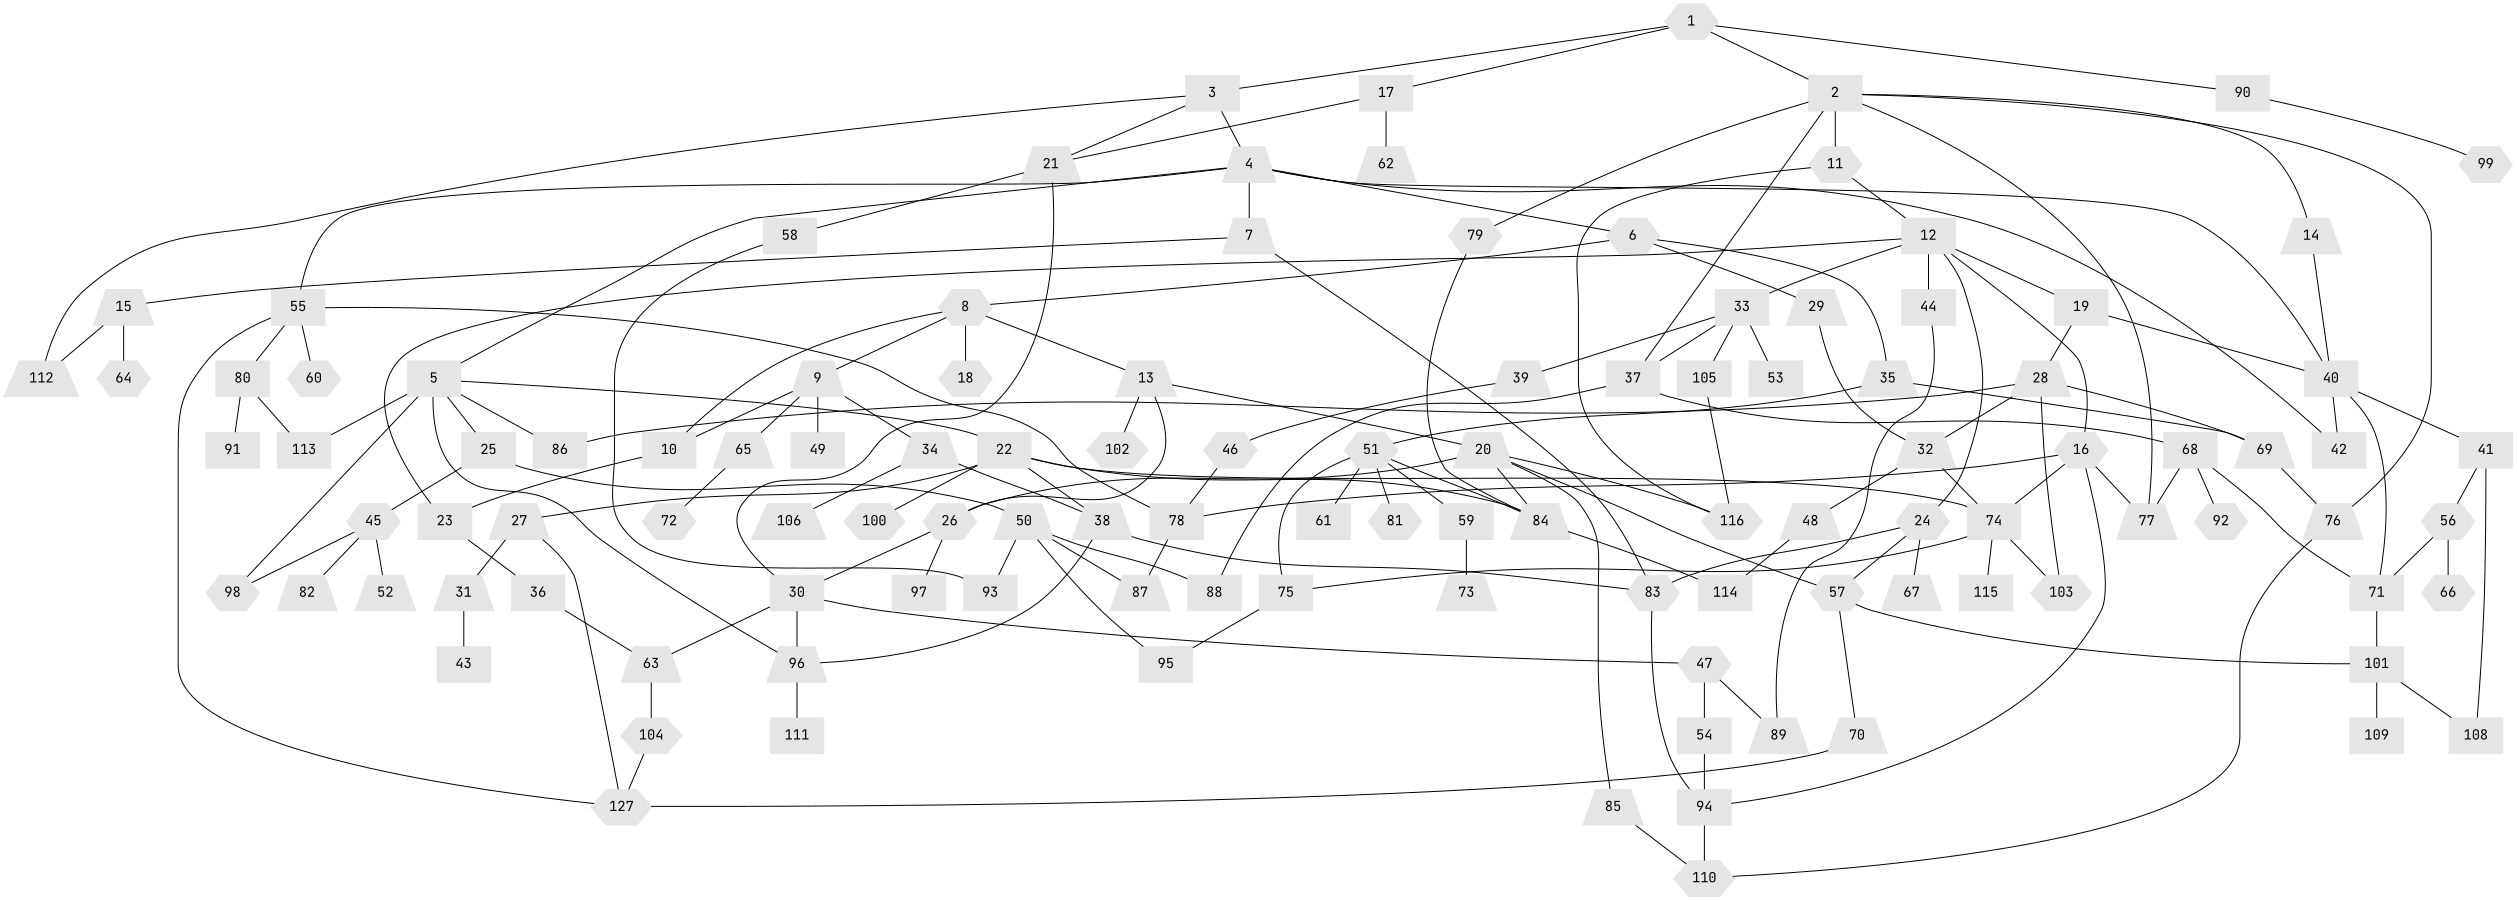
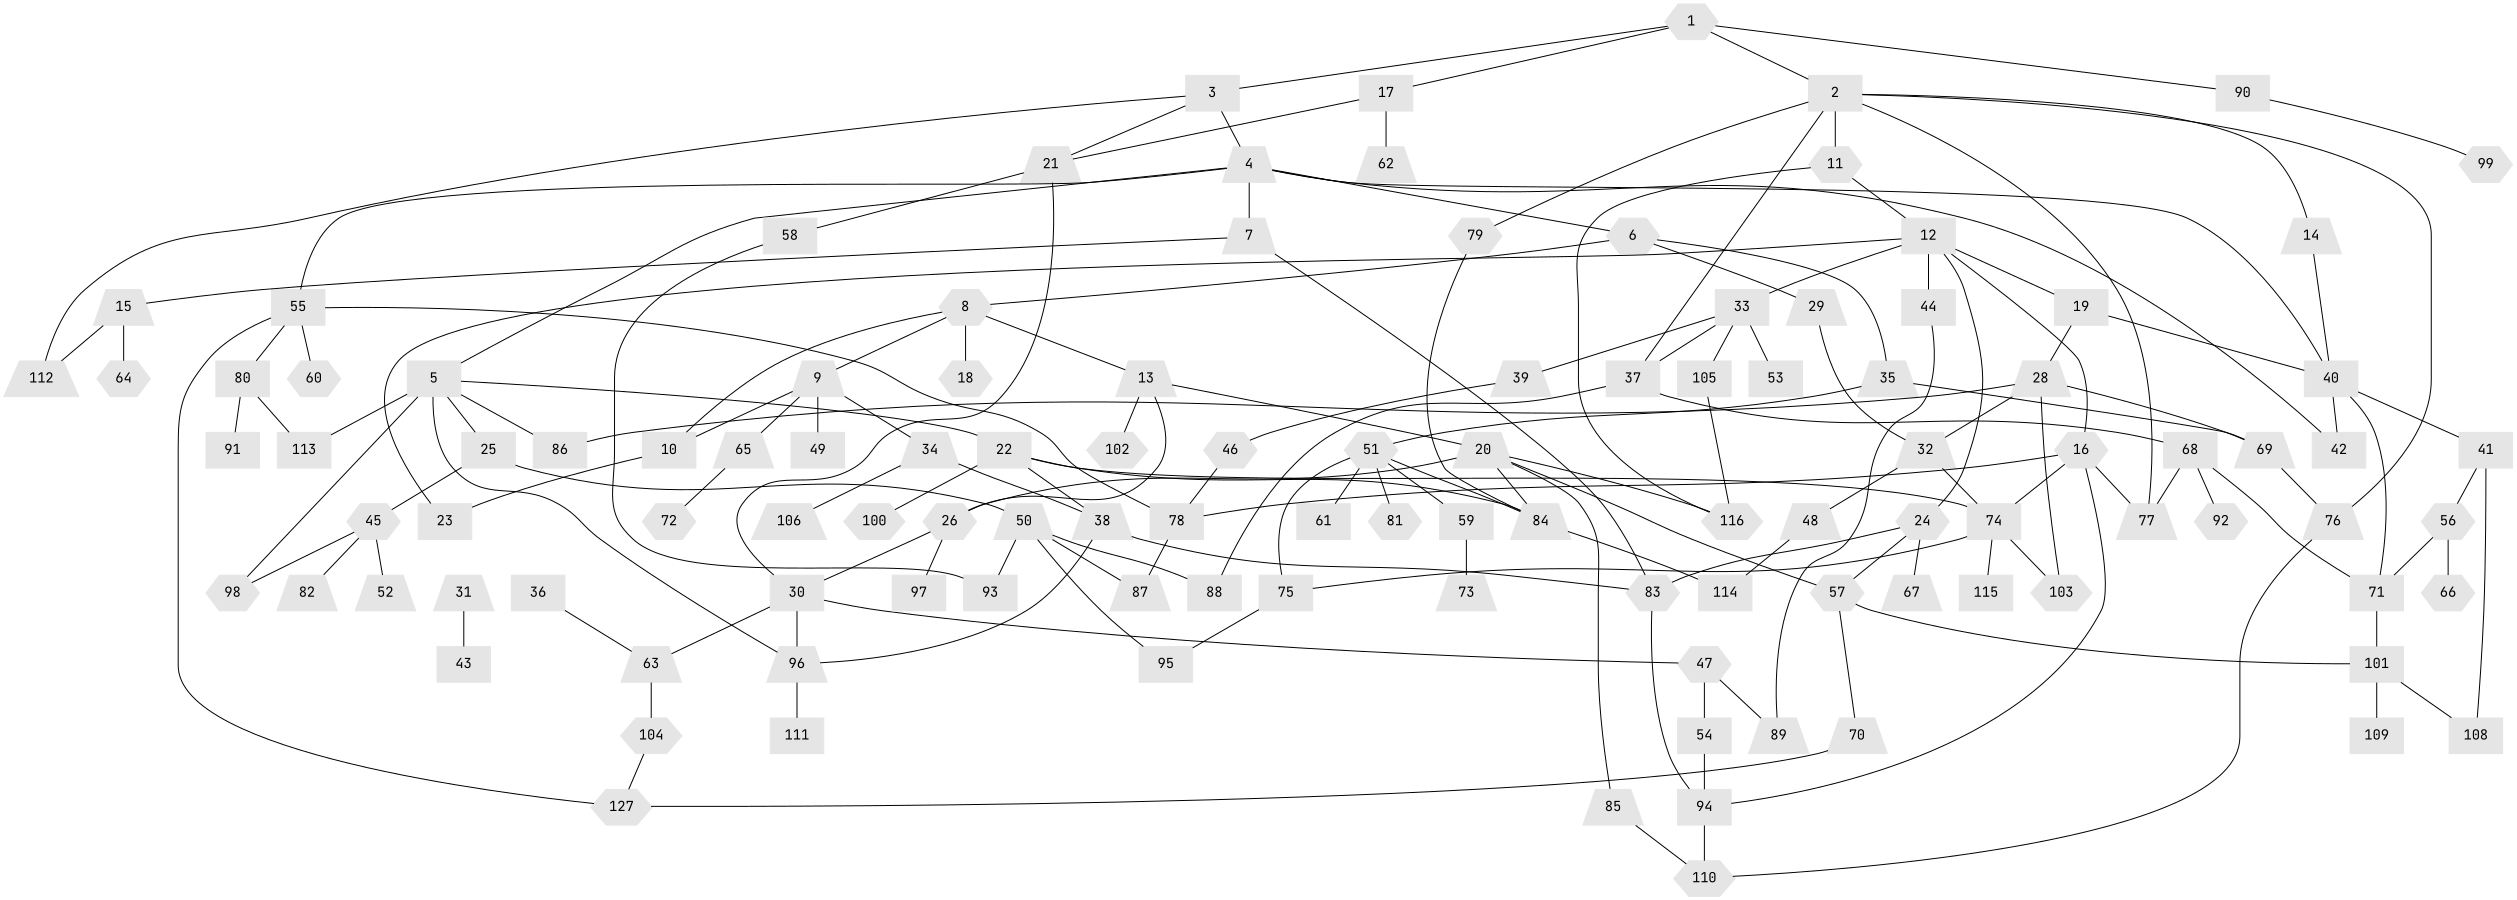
(519, 522) -> none
(496, 561) -> none
